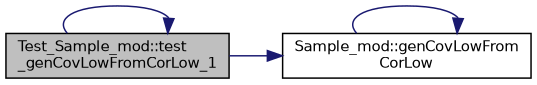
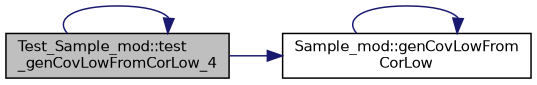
(118, 56) -> (118, 56)
